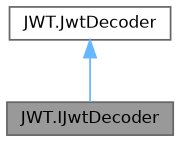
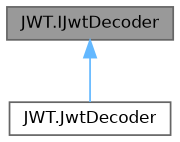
(90, 80) -> (90, 80)
